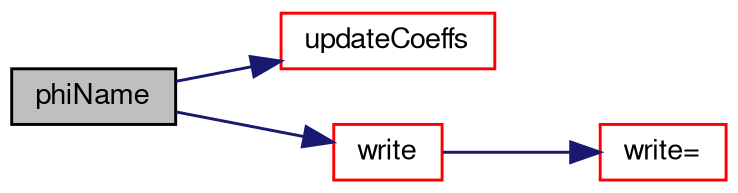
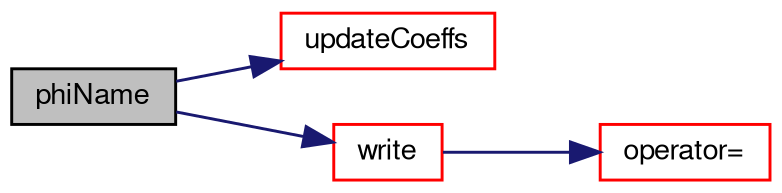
(663, 152) -> (685, 152)
